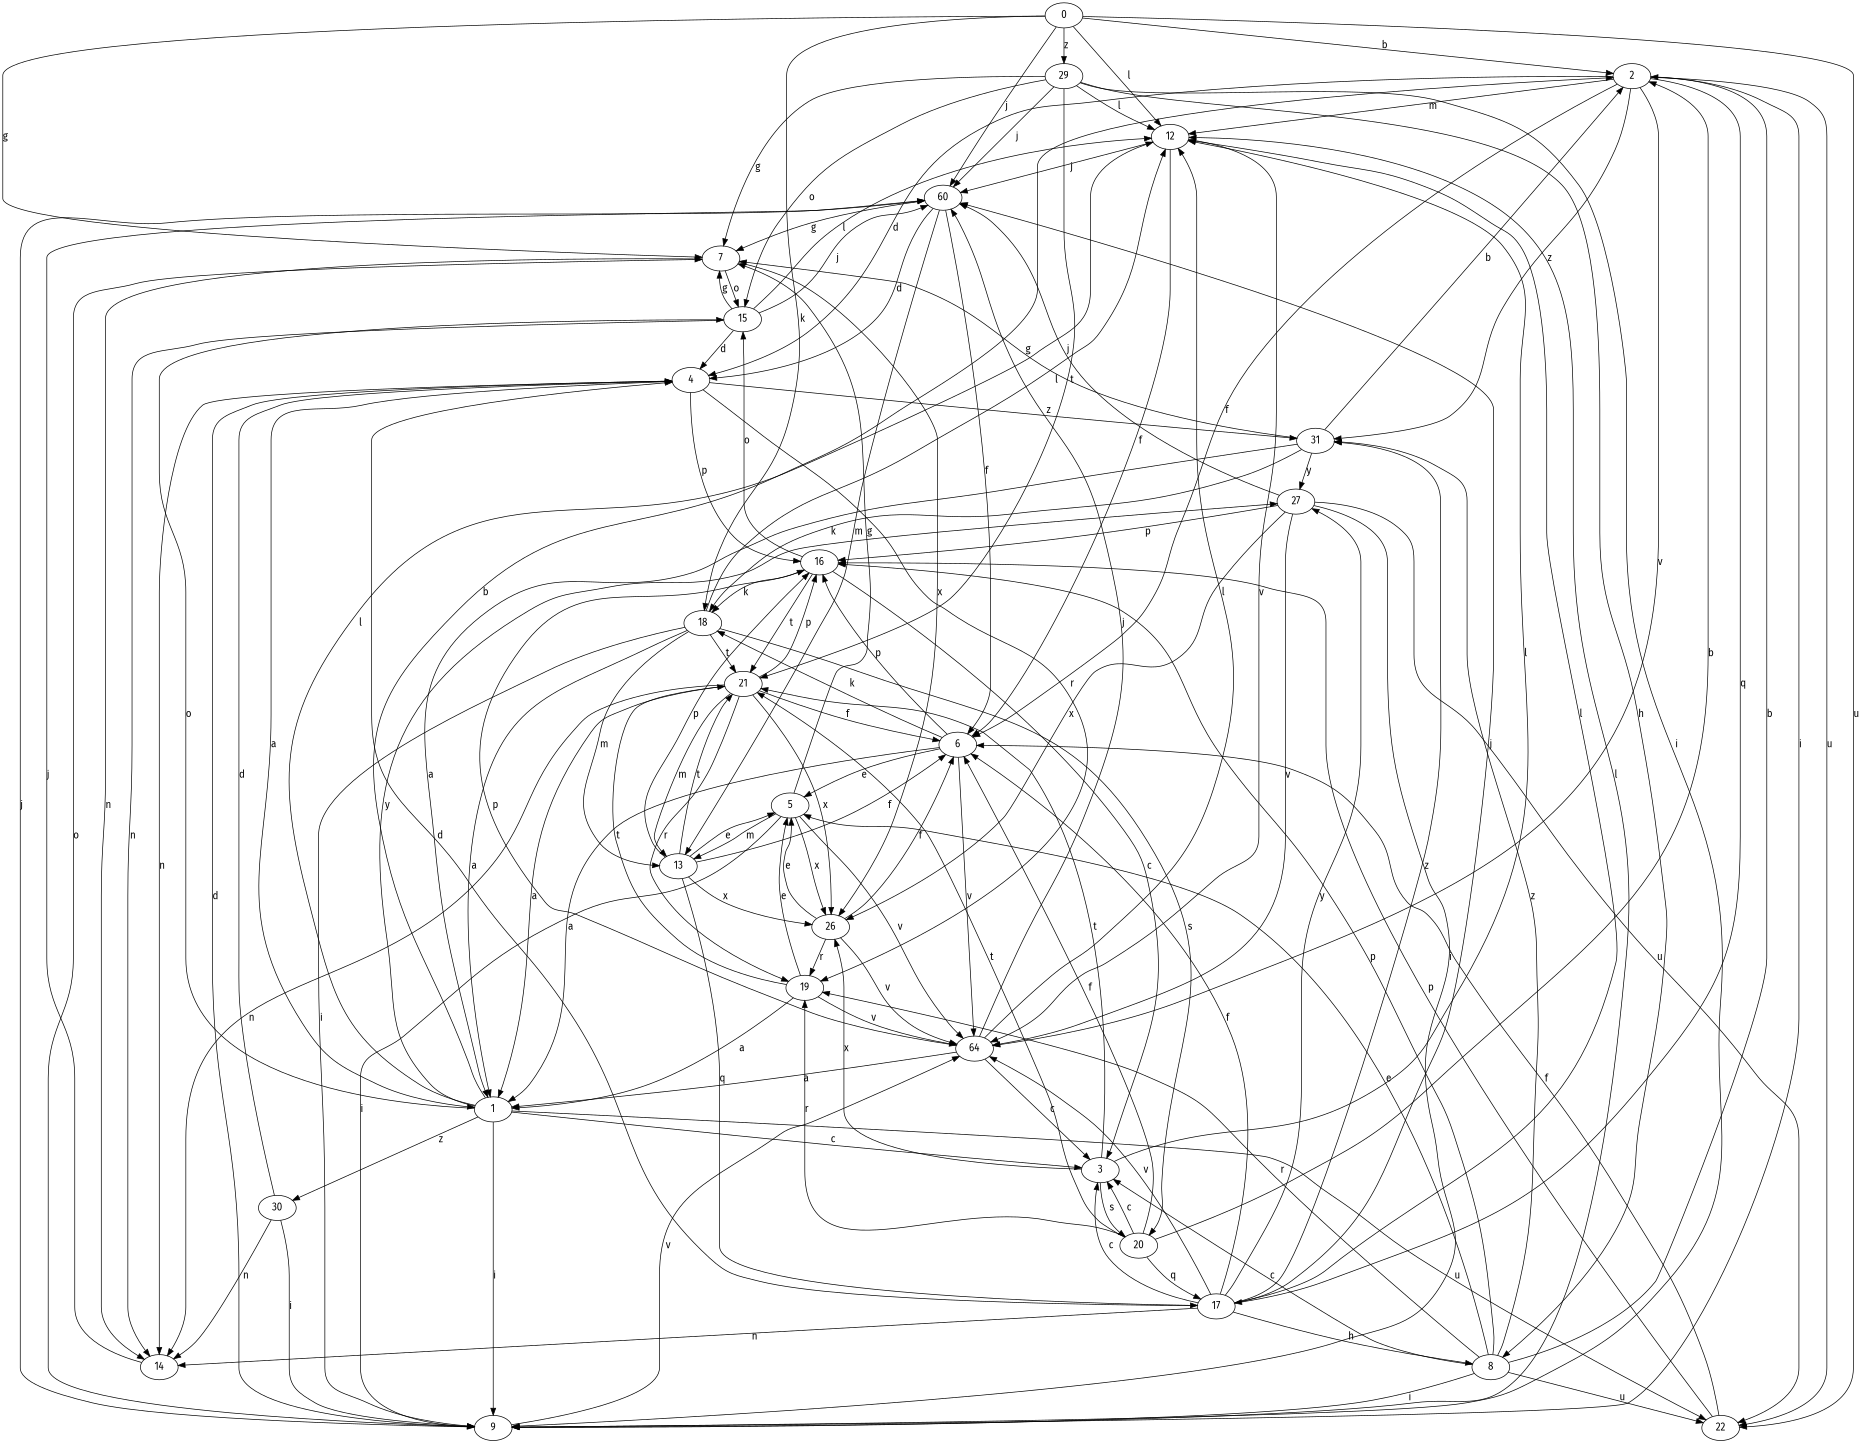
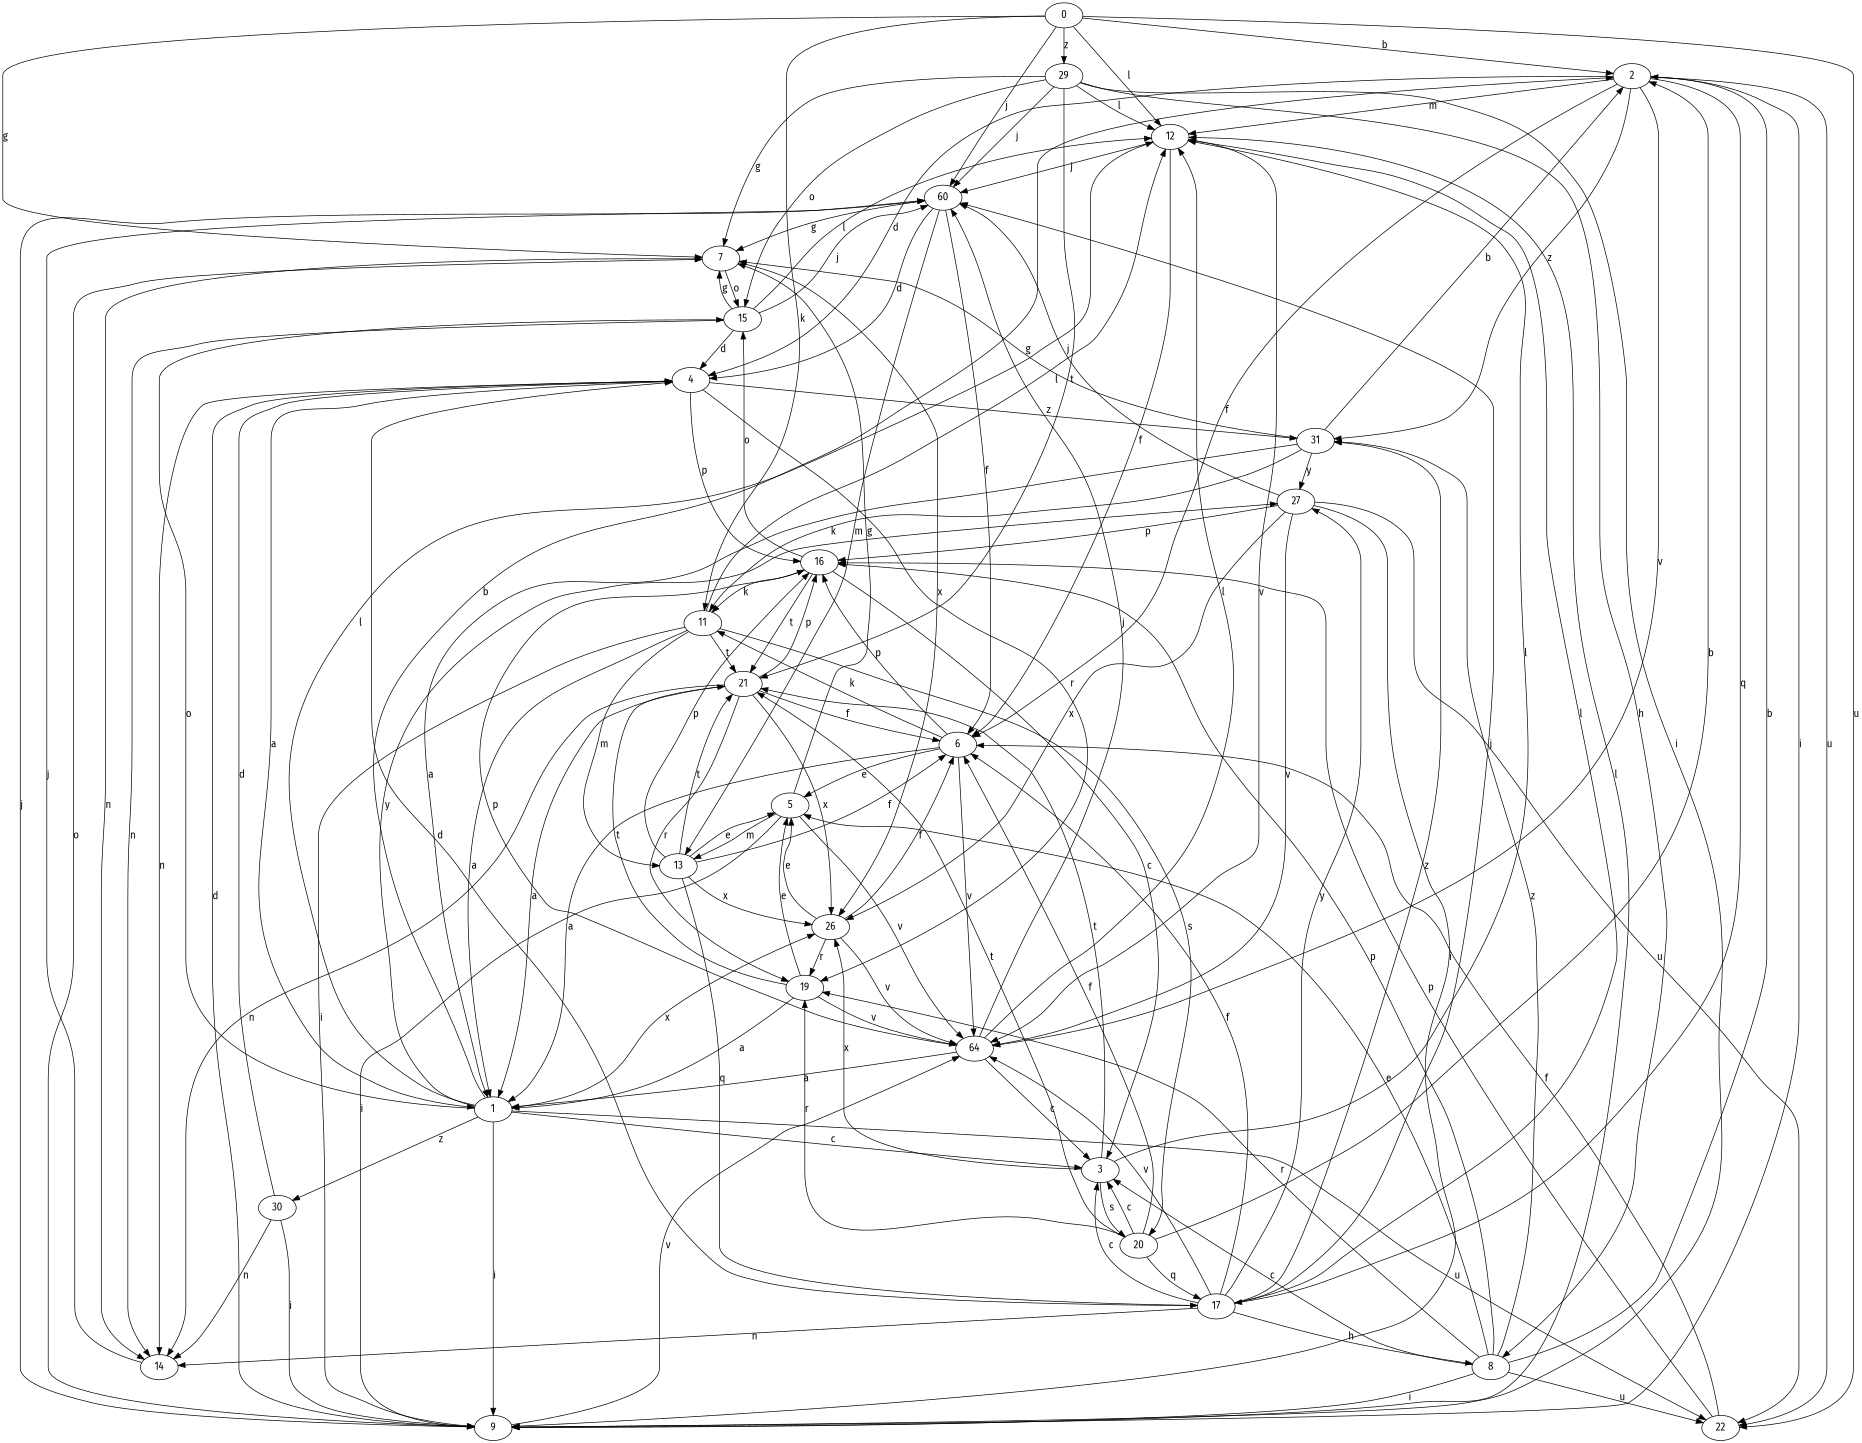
(703, 623) -> (703, 623)
(679, 767) -> none
(810, 863) -> (655, 1021)
